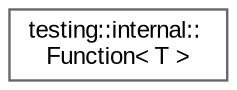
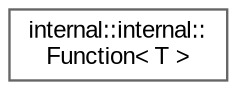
(118, 45) -> (118, 45)
